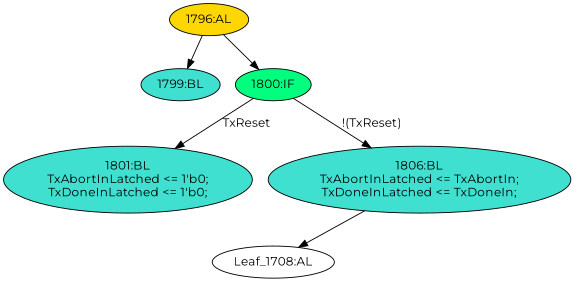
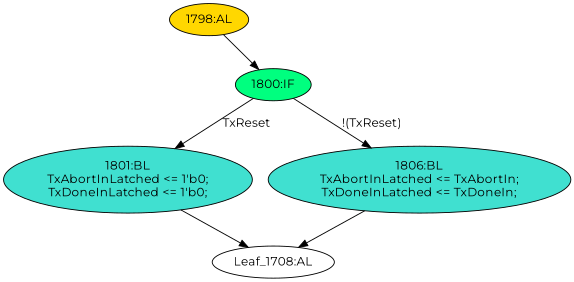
(209, 20) -> (209, 20)
(181, 85) -> none
none -> (211, 226)
